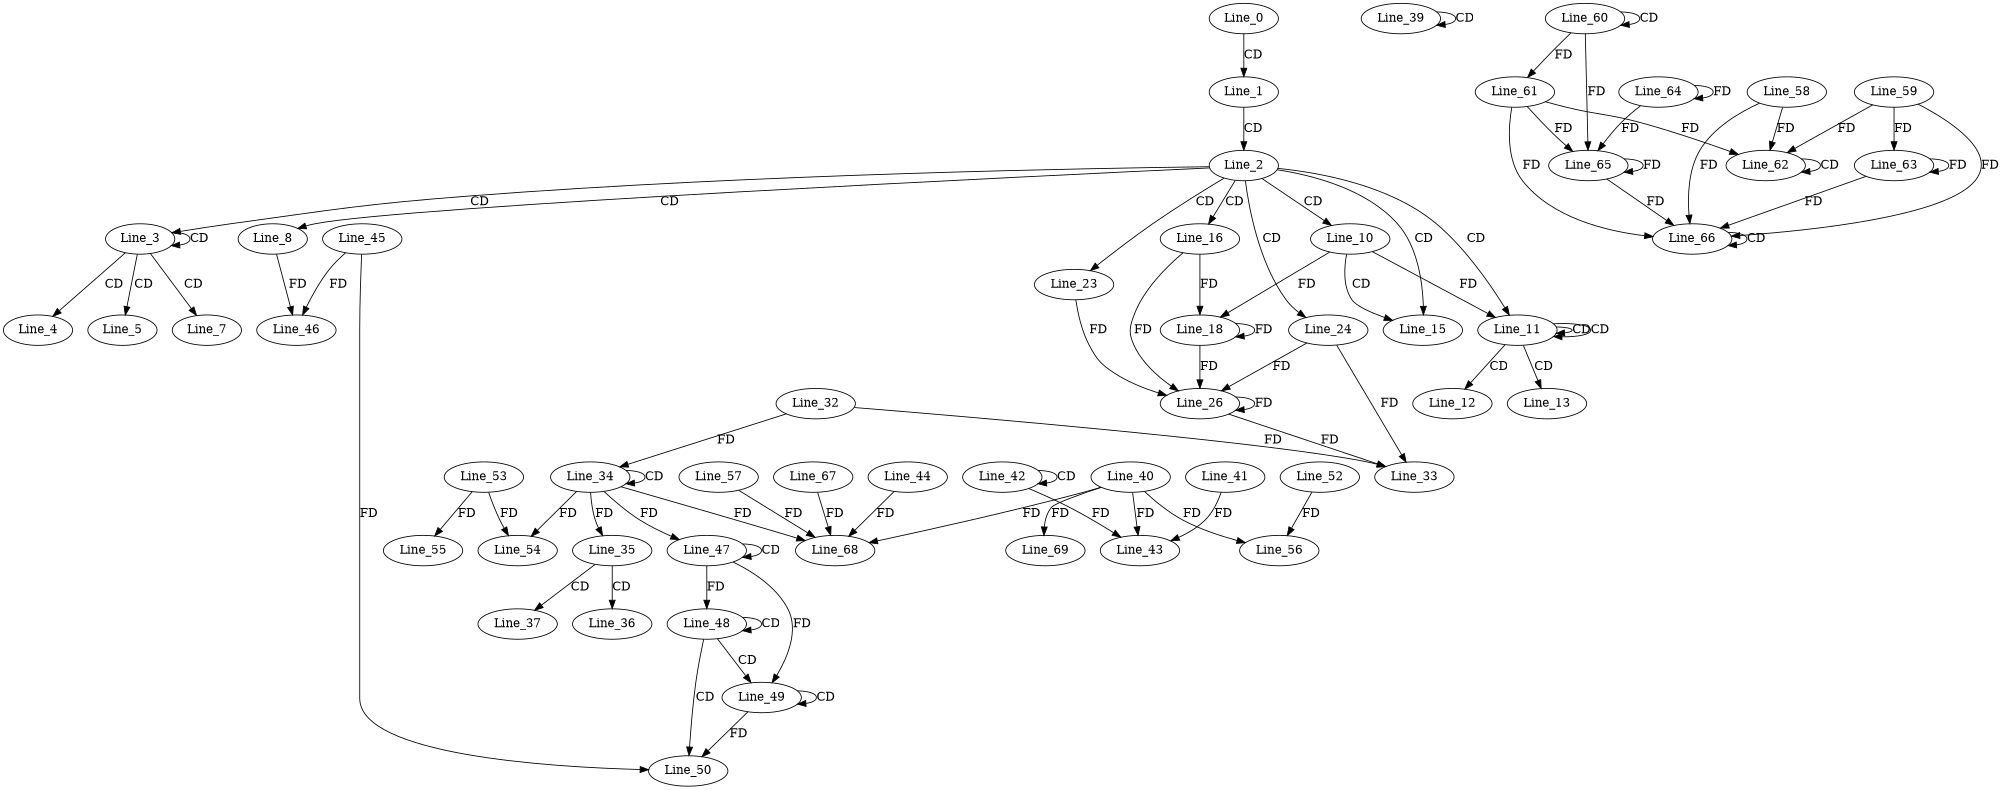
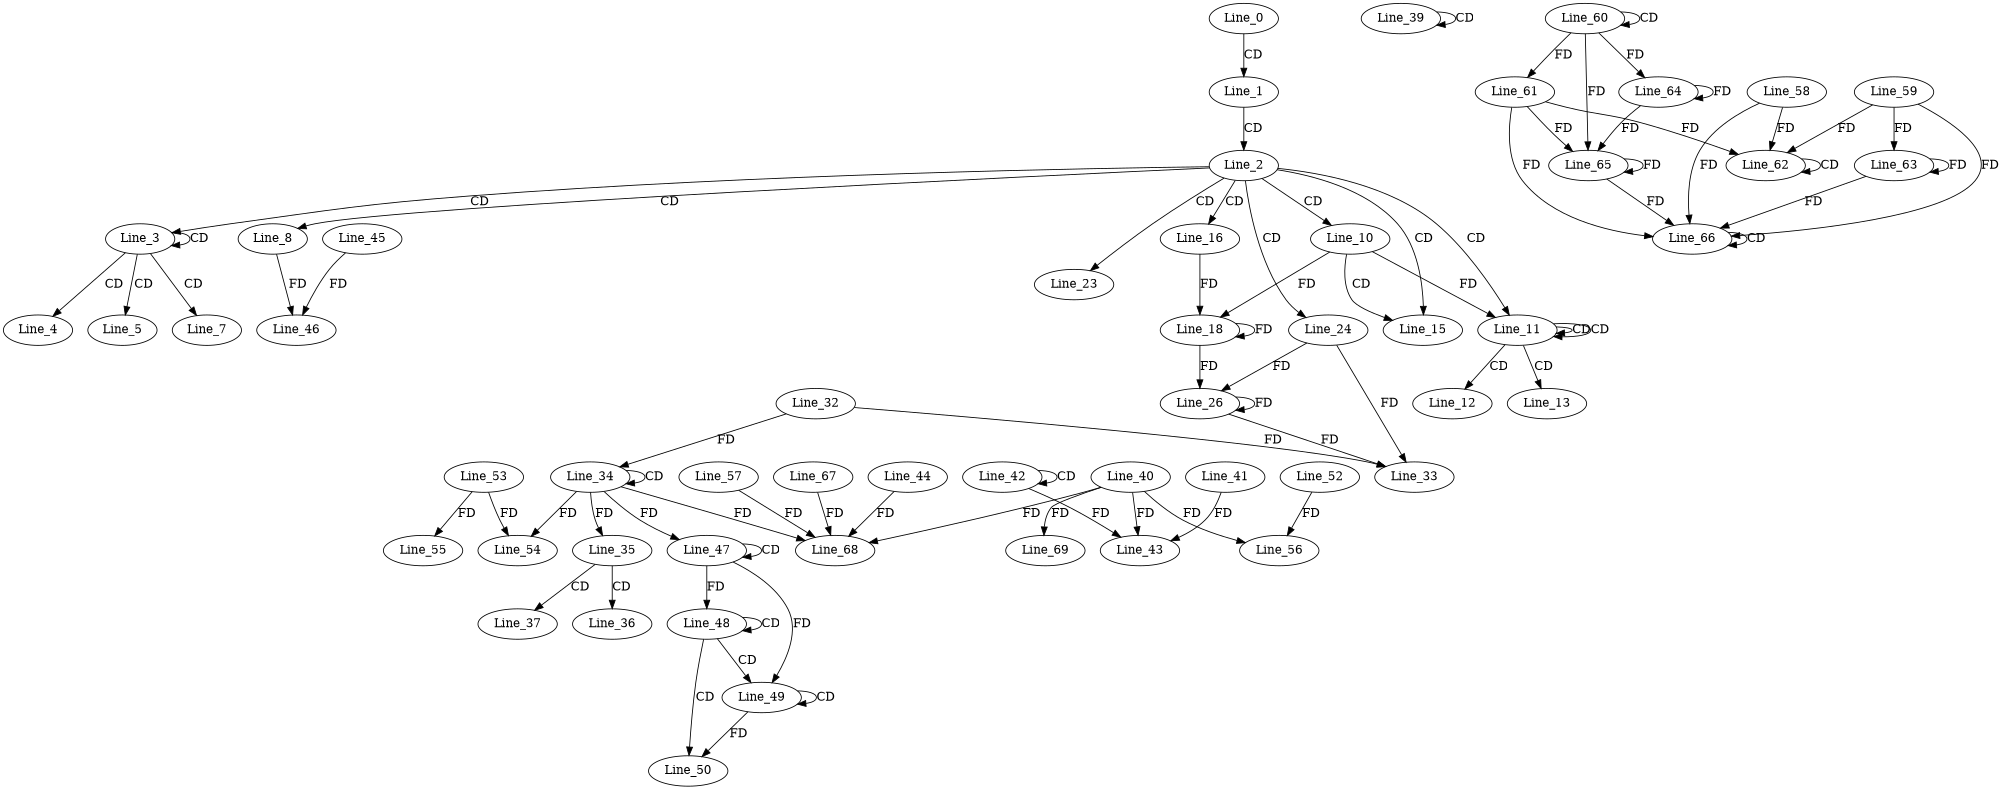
none -> (1619, 52)
(1133, 319) -> none
(1100, 362) -> none
(360, 627) -> none
